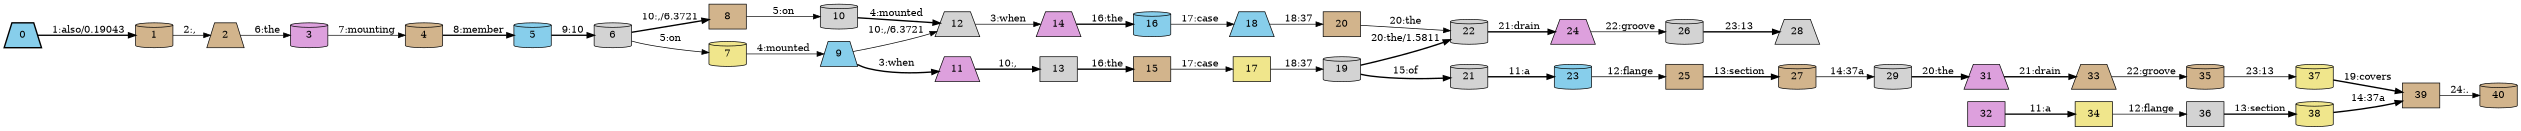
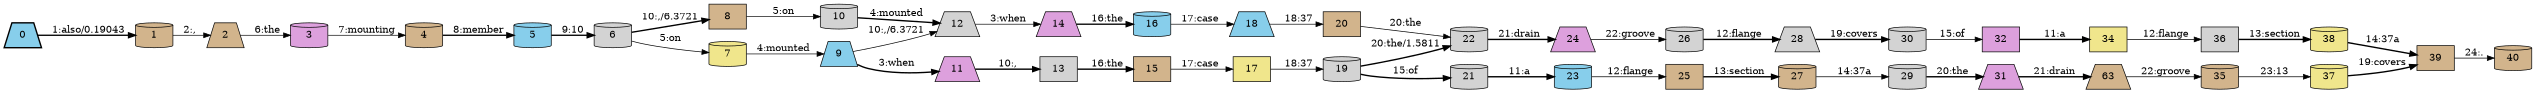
(1739, 27) -> (1739, 34)
none -> (1907, 39)
(2094, 77) -> (2108, 77)
